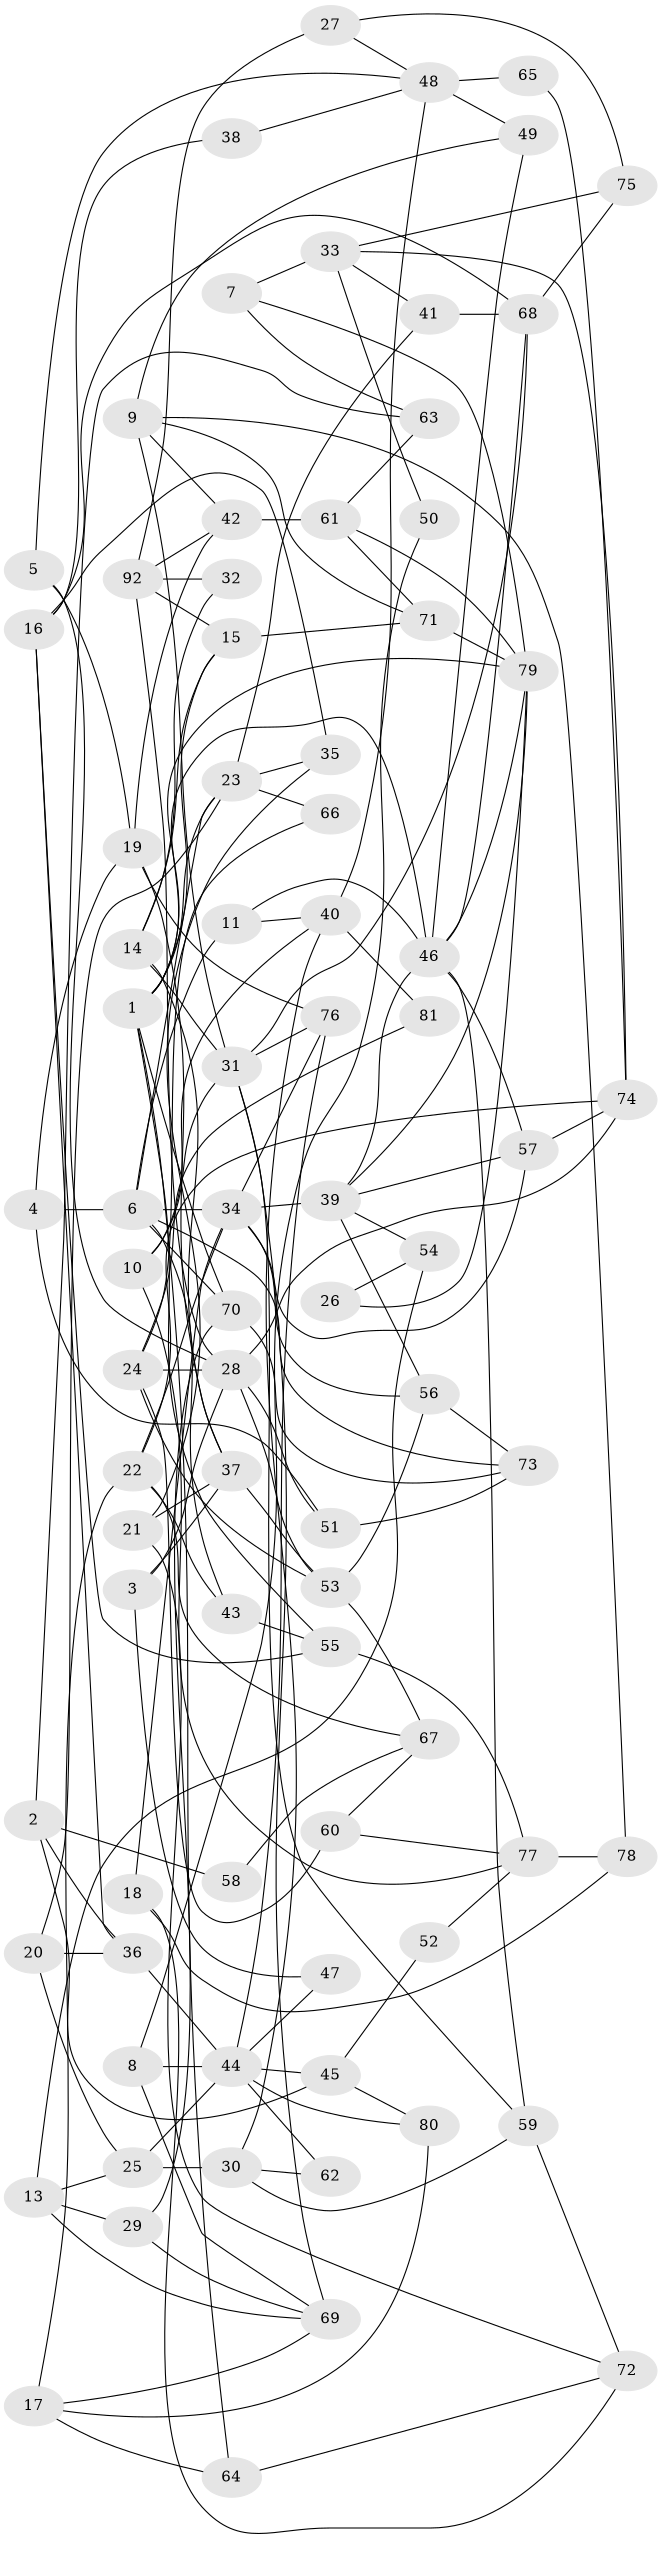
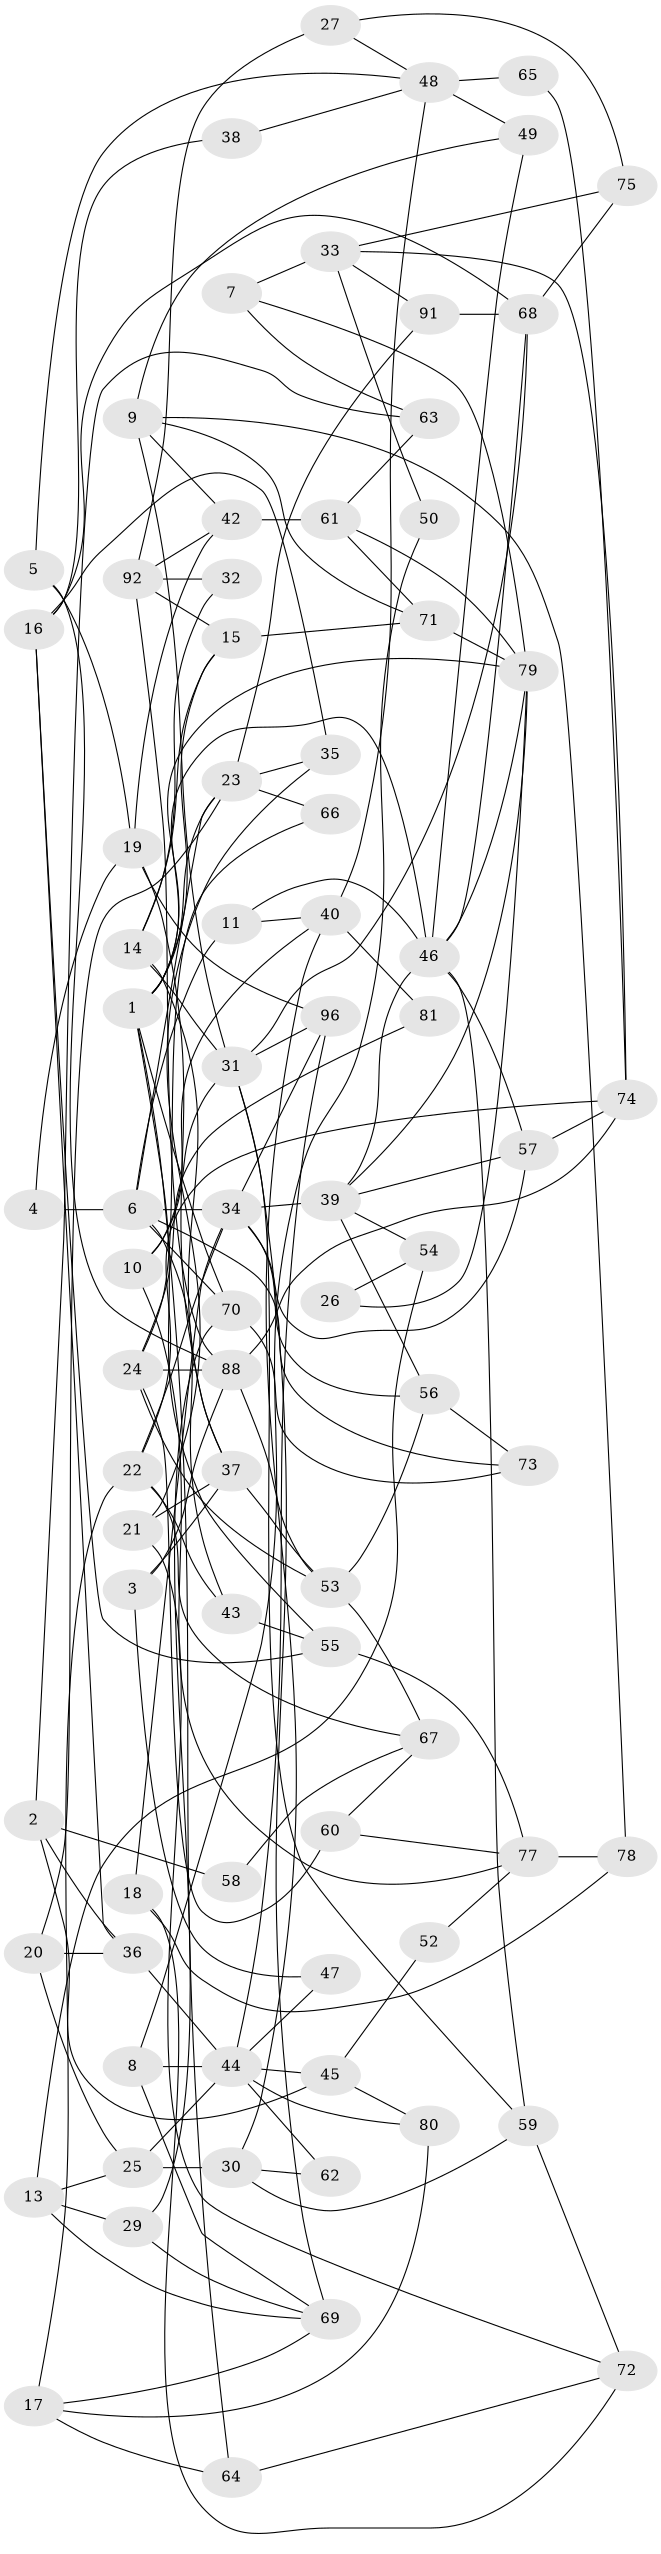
(430, 314) -> (430, 314)
(331, 1016) -> (331, 1016)
(232, 1370) -> (232, 1370)
(331, 1528) -> none
